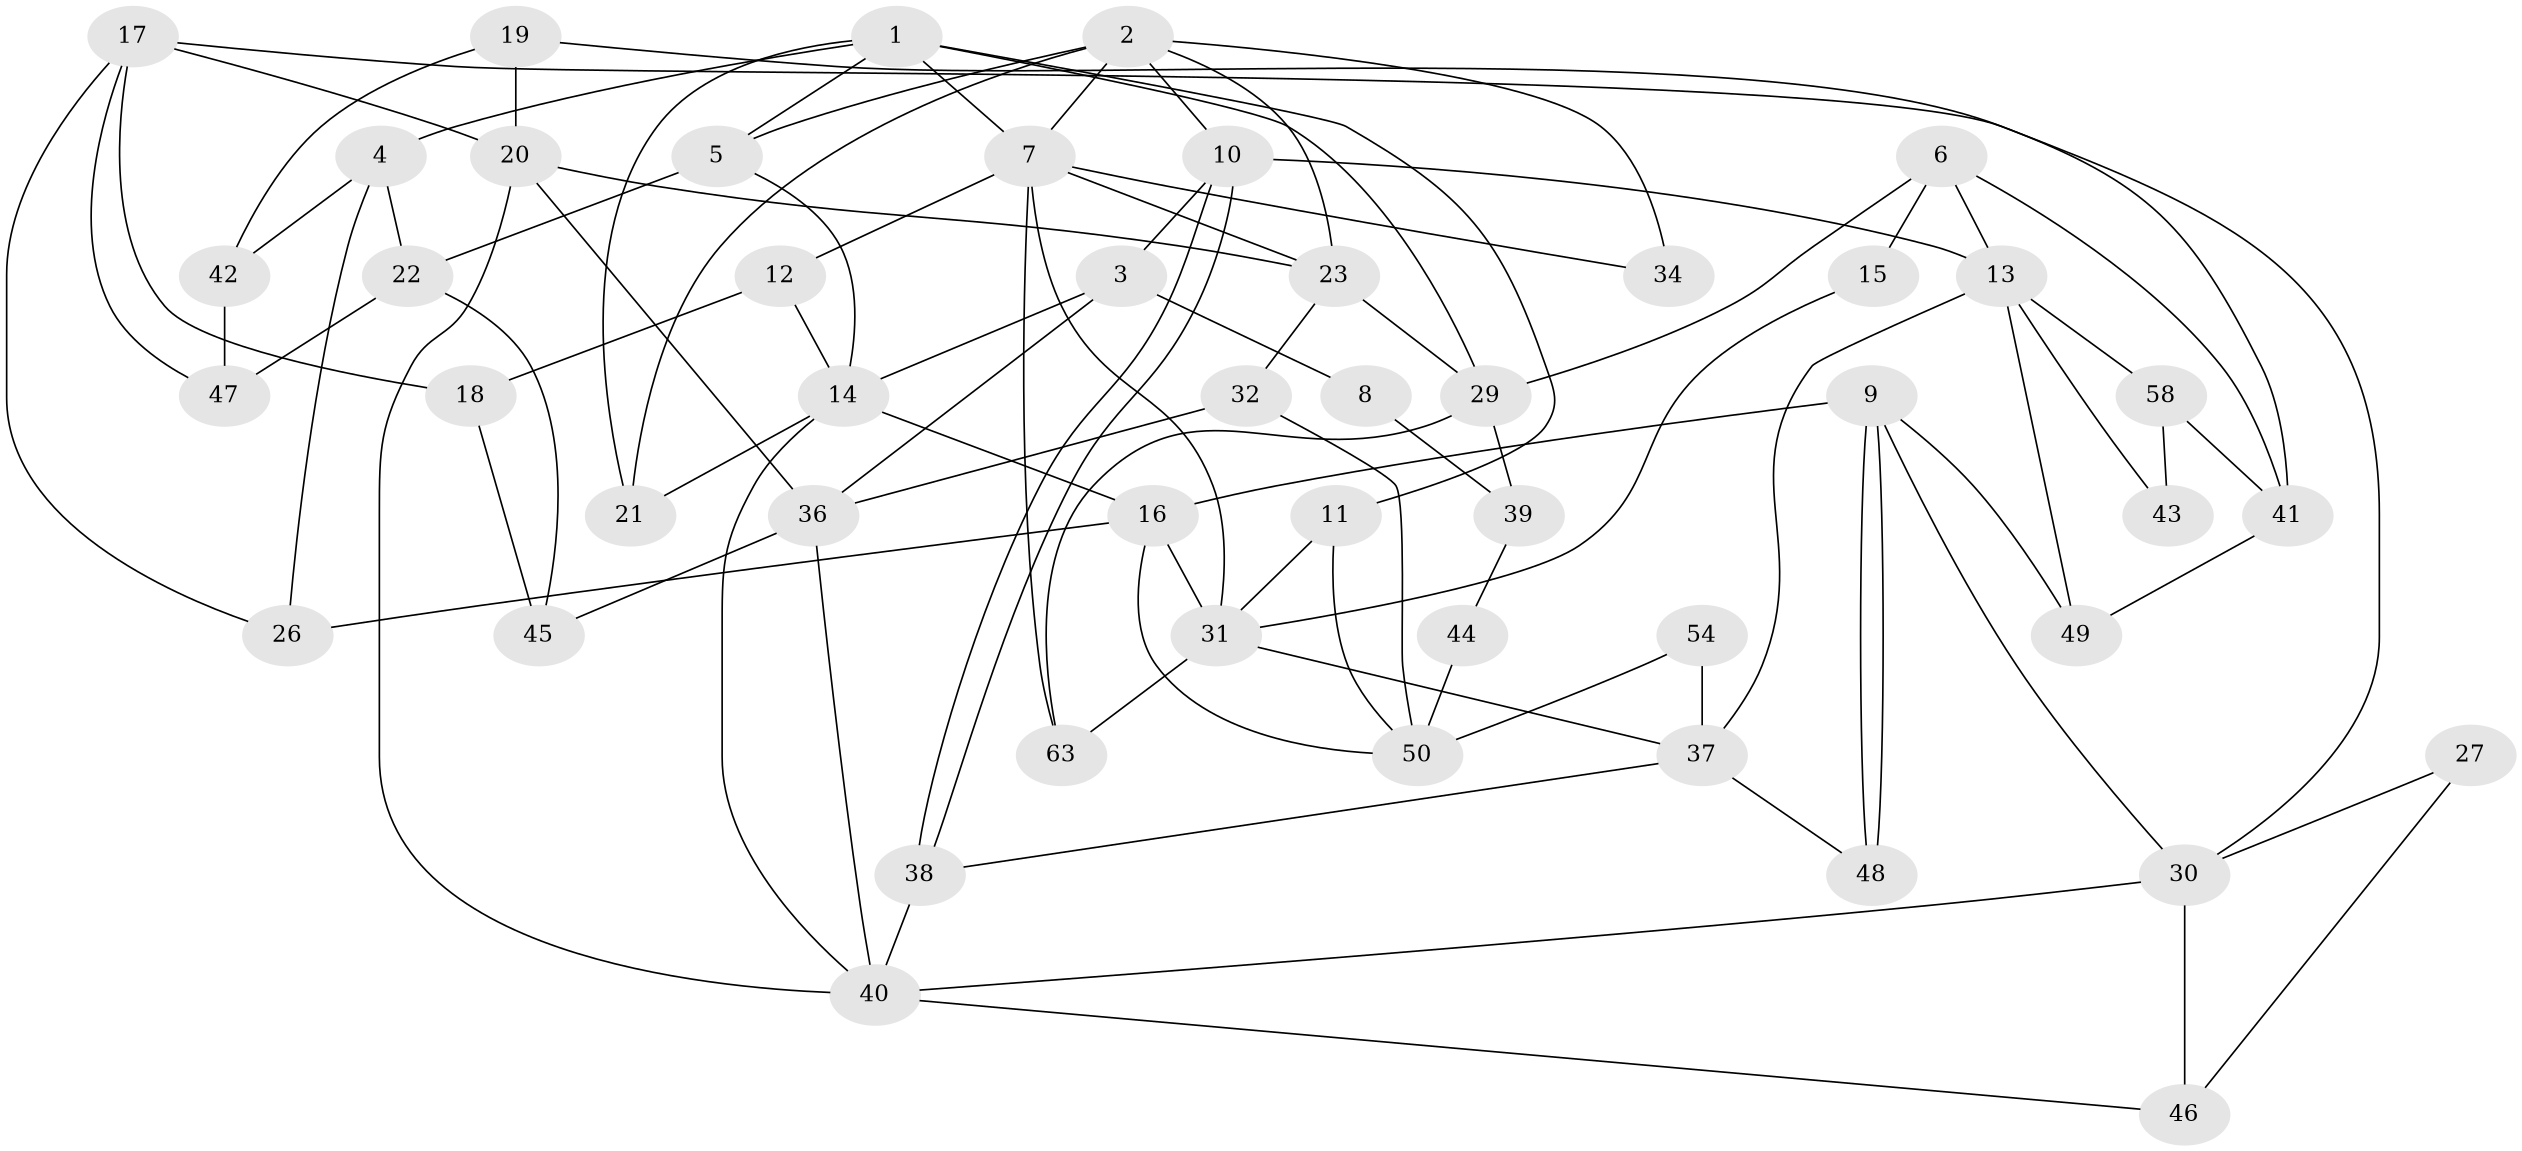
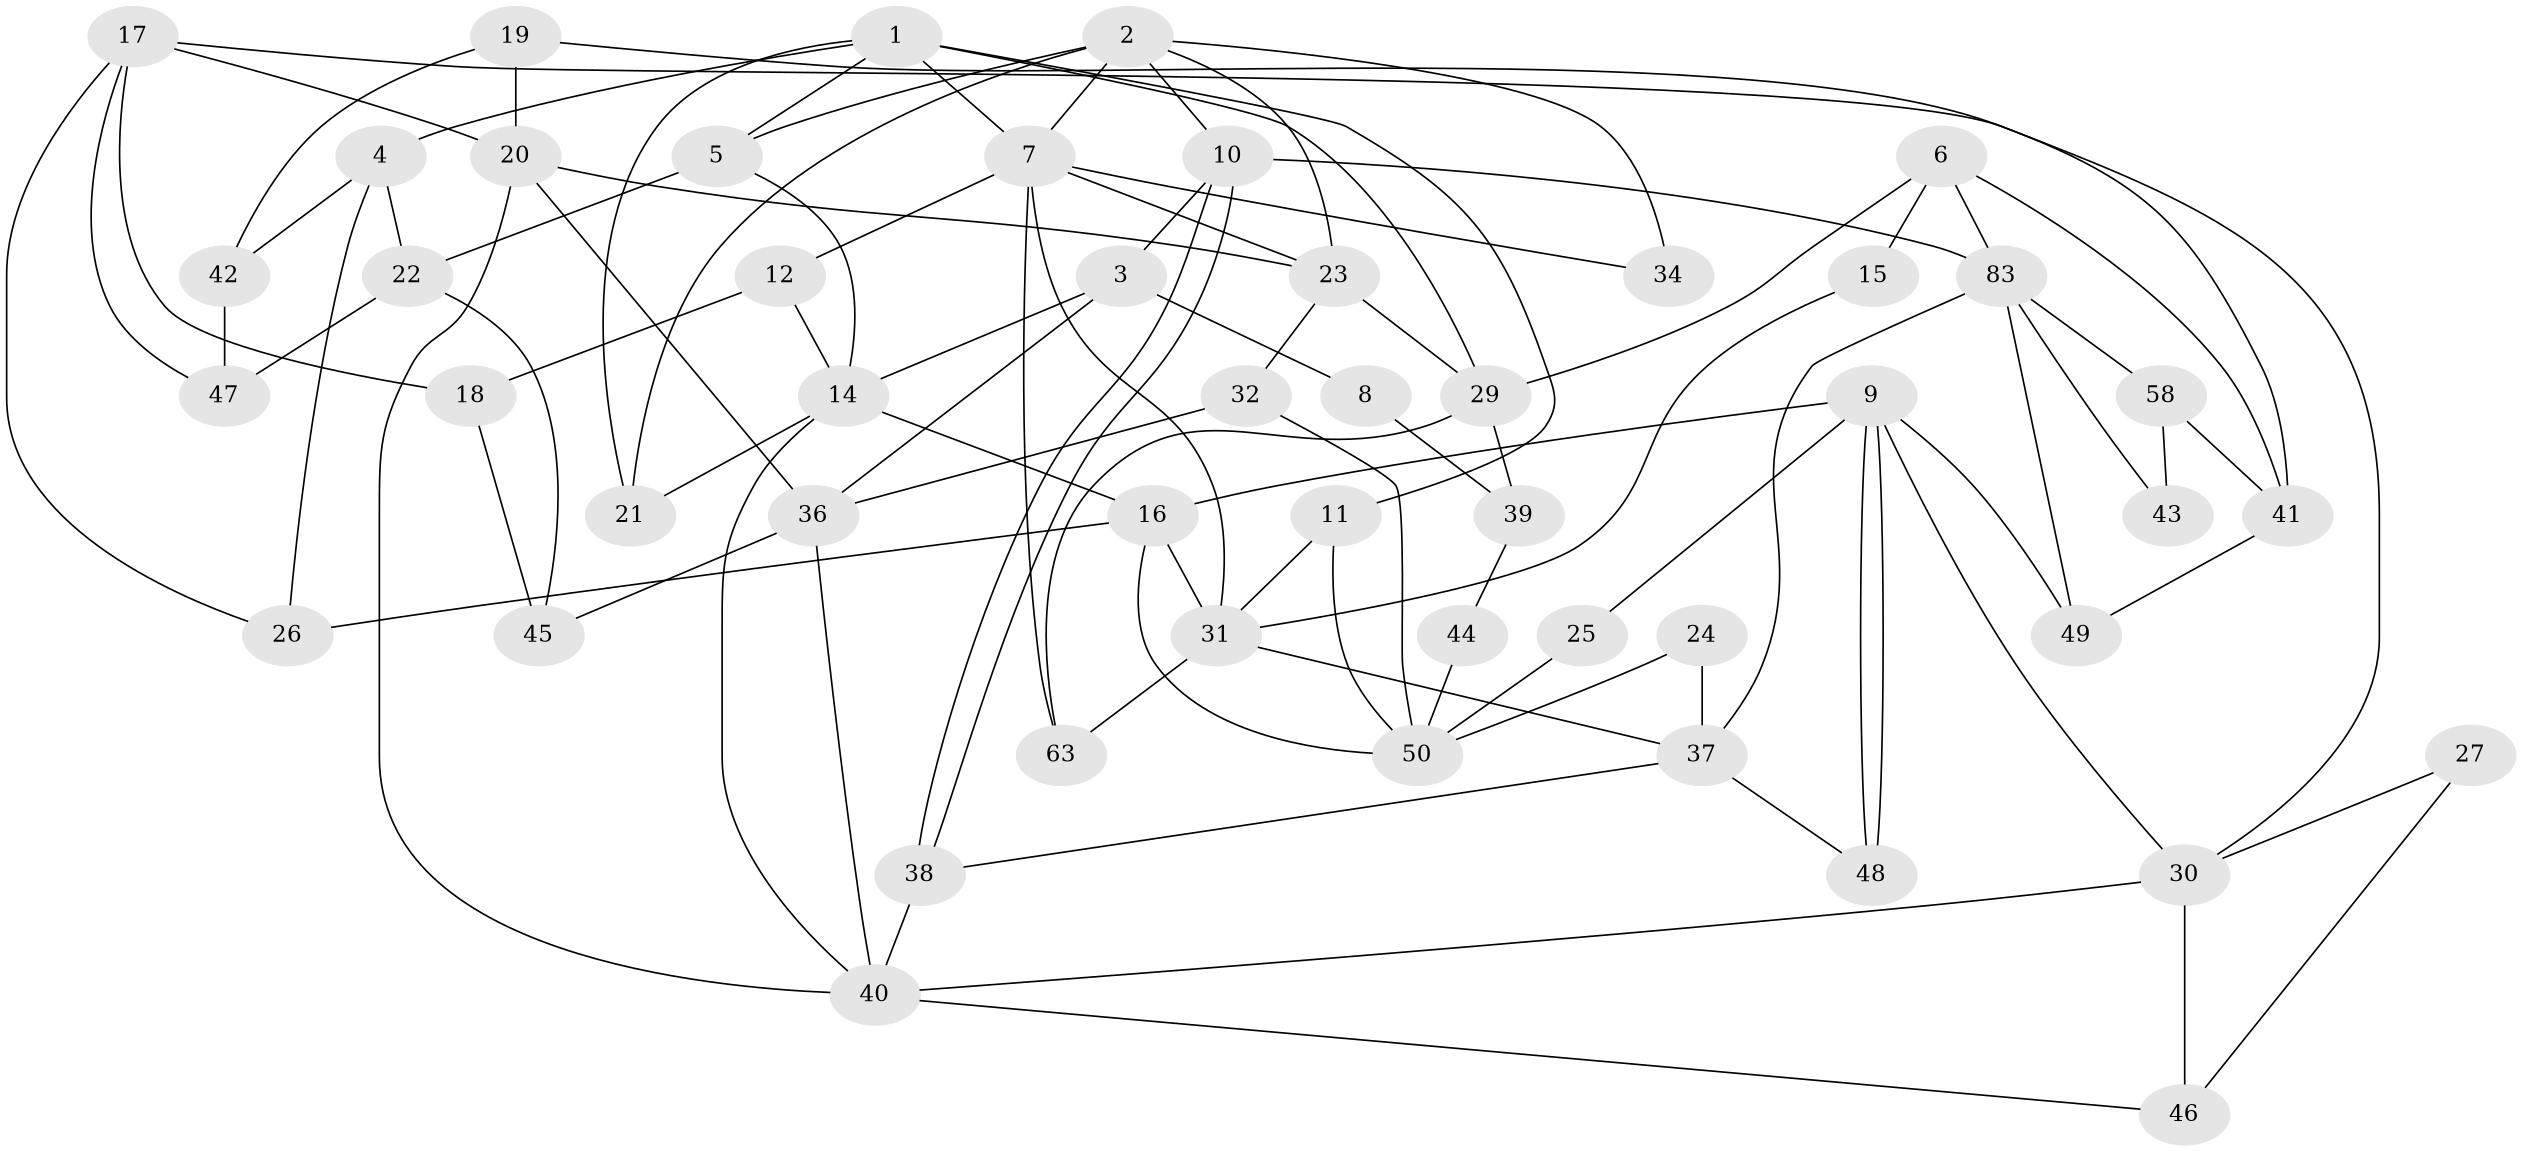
(2002, 276) -> (2002, 276)
none -> (1582, 636)
(1702, 636) -> (1702, 636)
